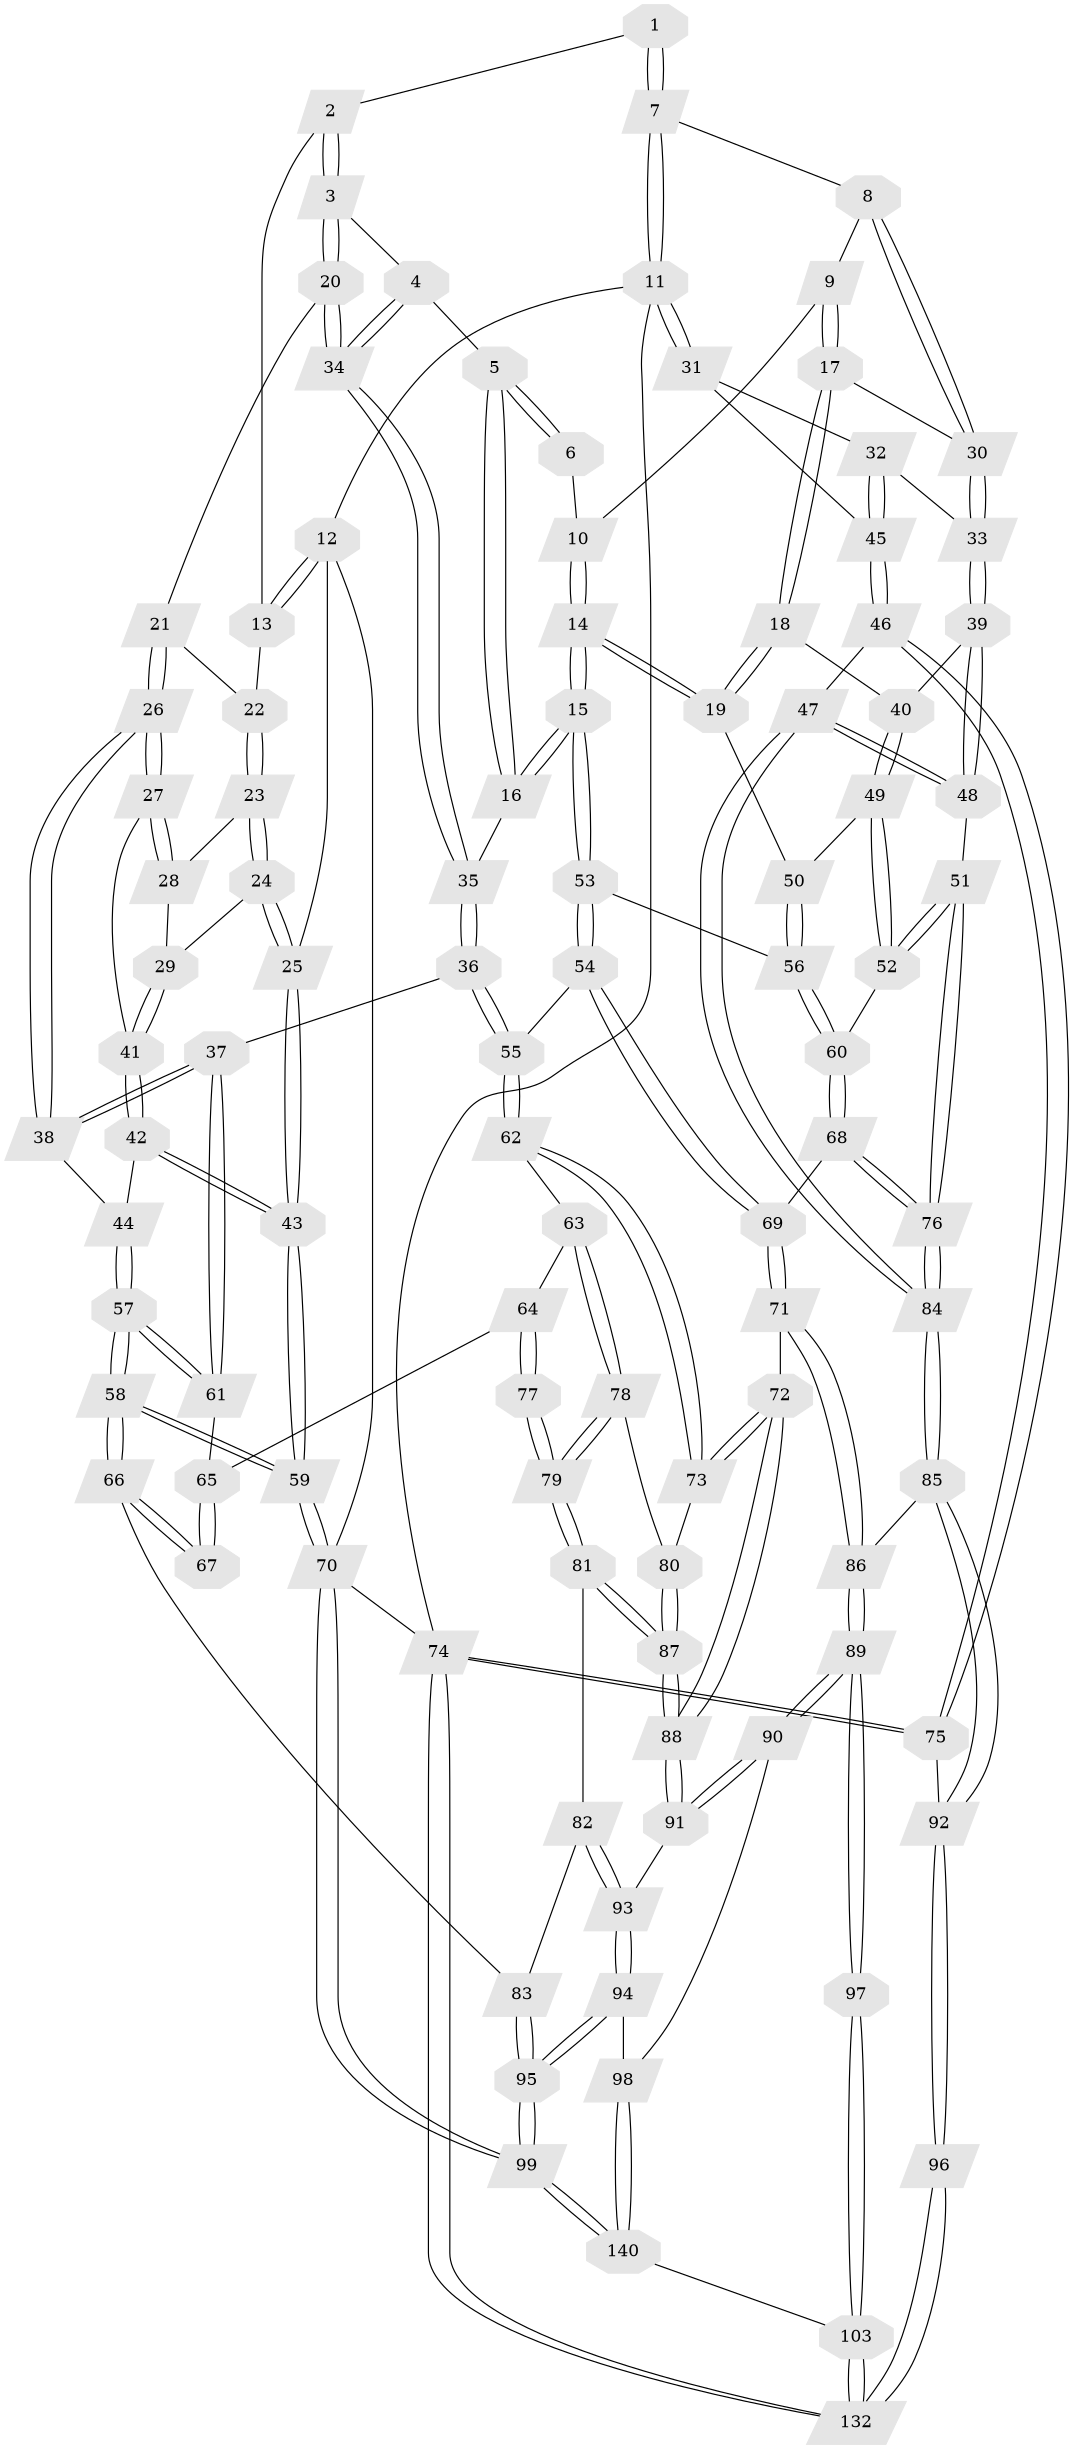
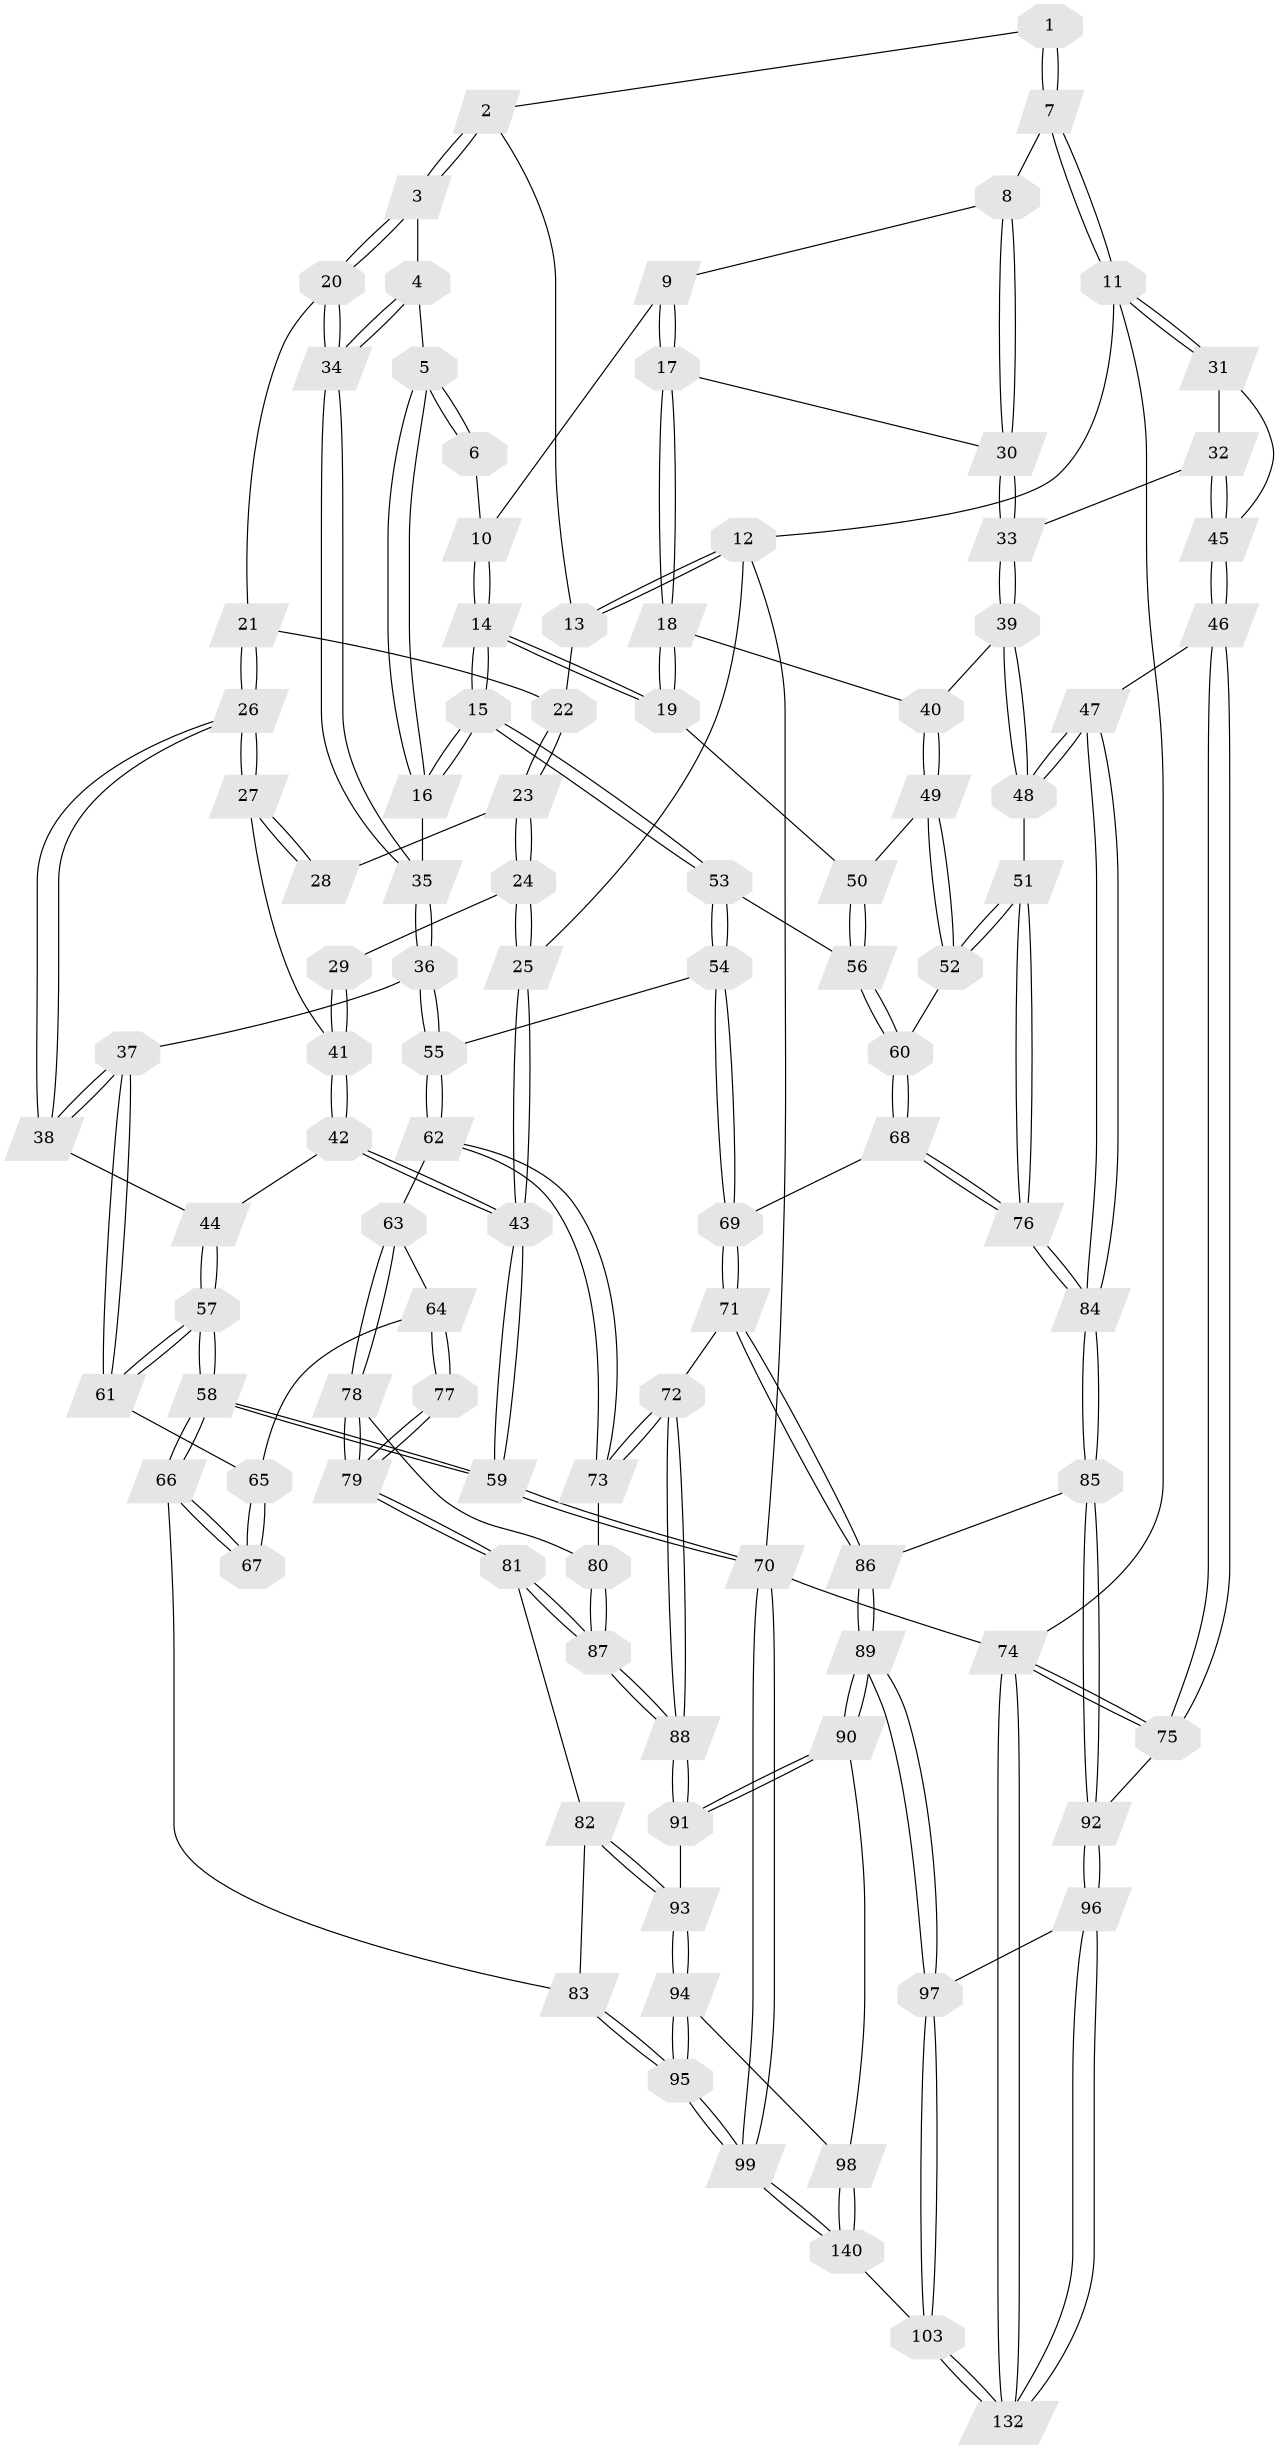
(167, 925) -> none
none -> (1006, 1955)
